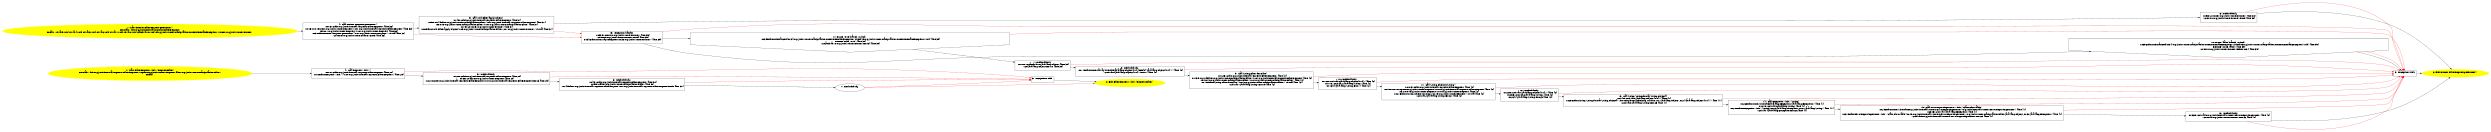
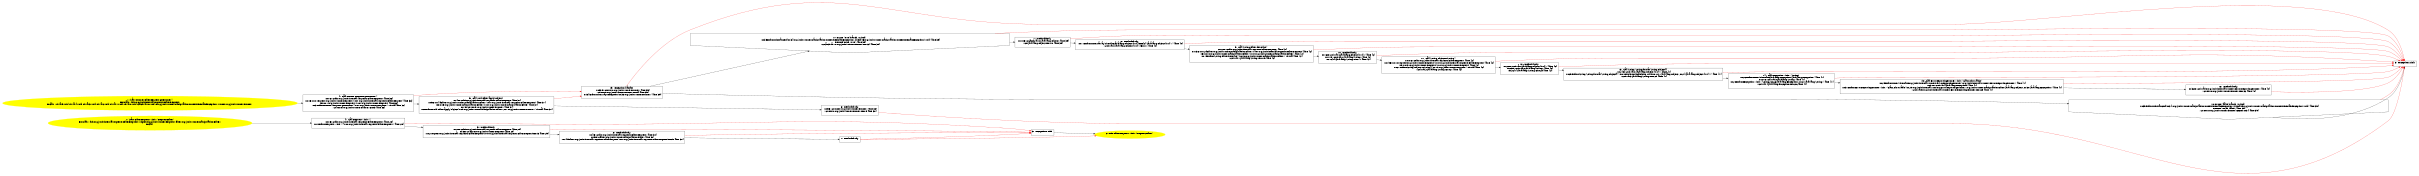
(2455, 73) -> none
(850, 88) -> (850, 139)
